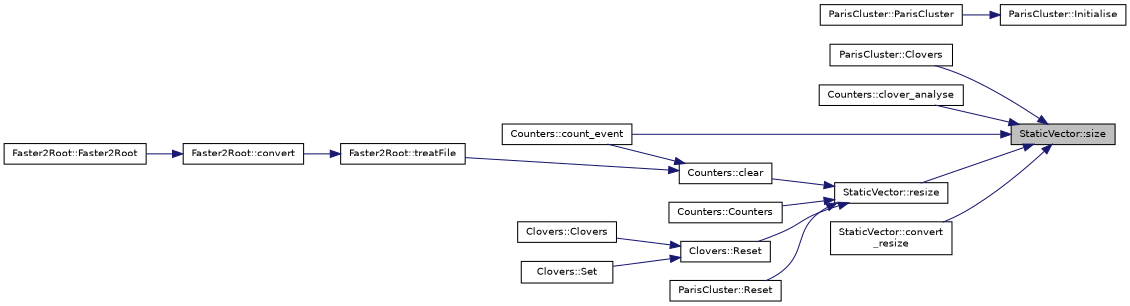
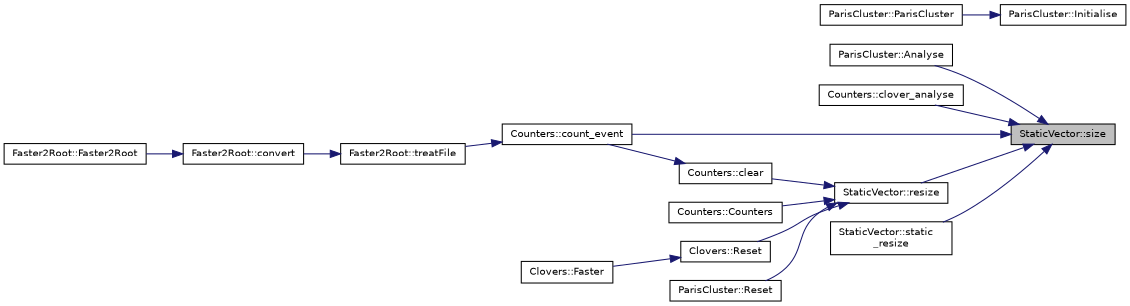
(891, 55) -> (891, 55)
(567, 164) -> (479, 145)
(567, 232) -> none
(891, 238) -> (891, 238)
(567, 272) -> (567, 272)
